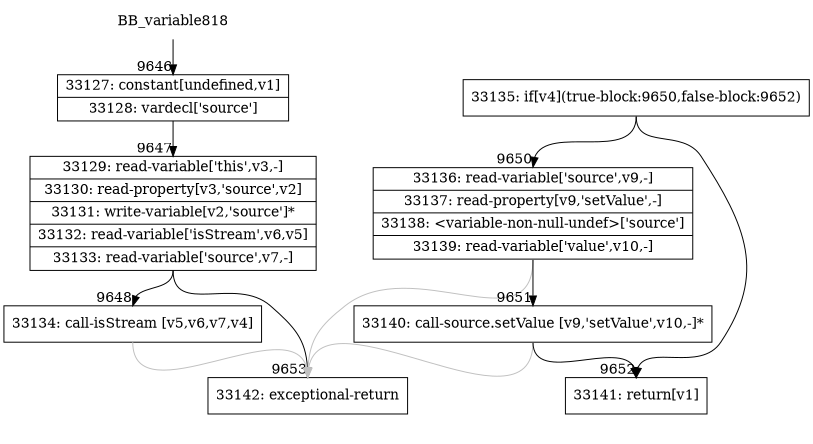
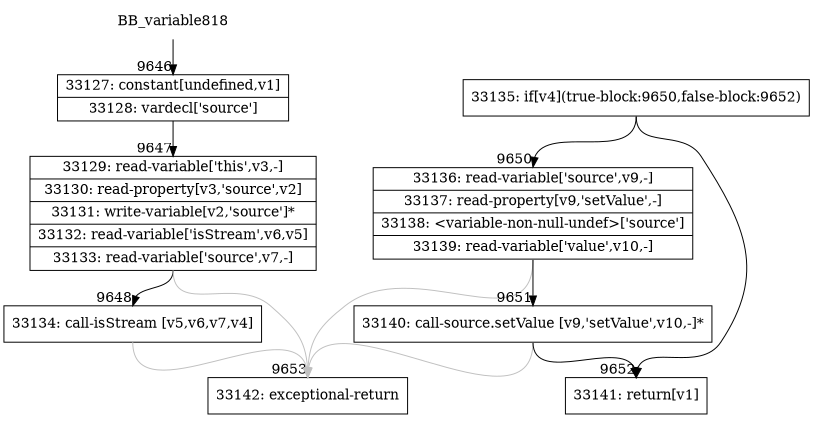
(253, 297) -> (253, 297)
